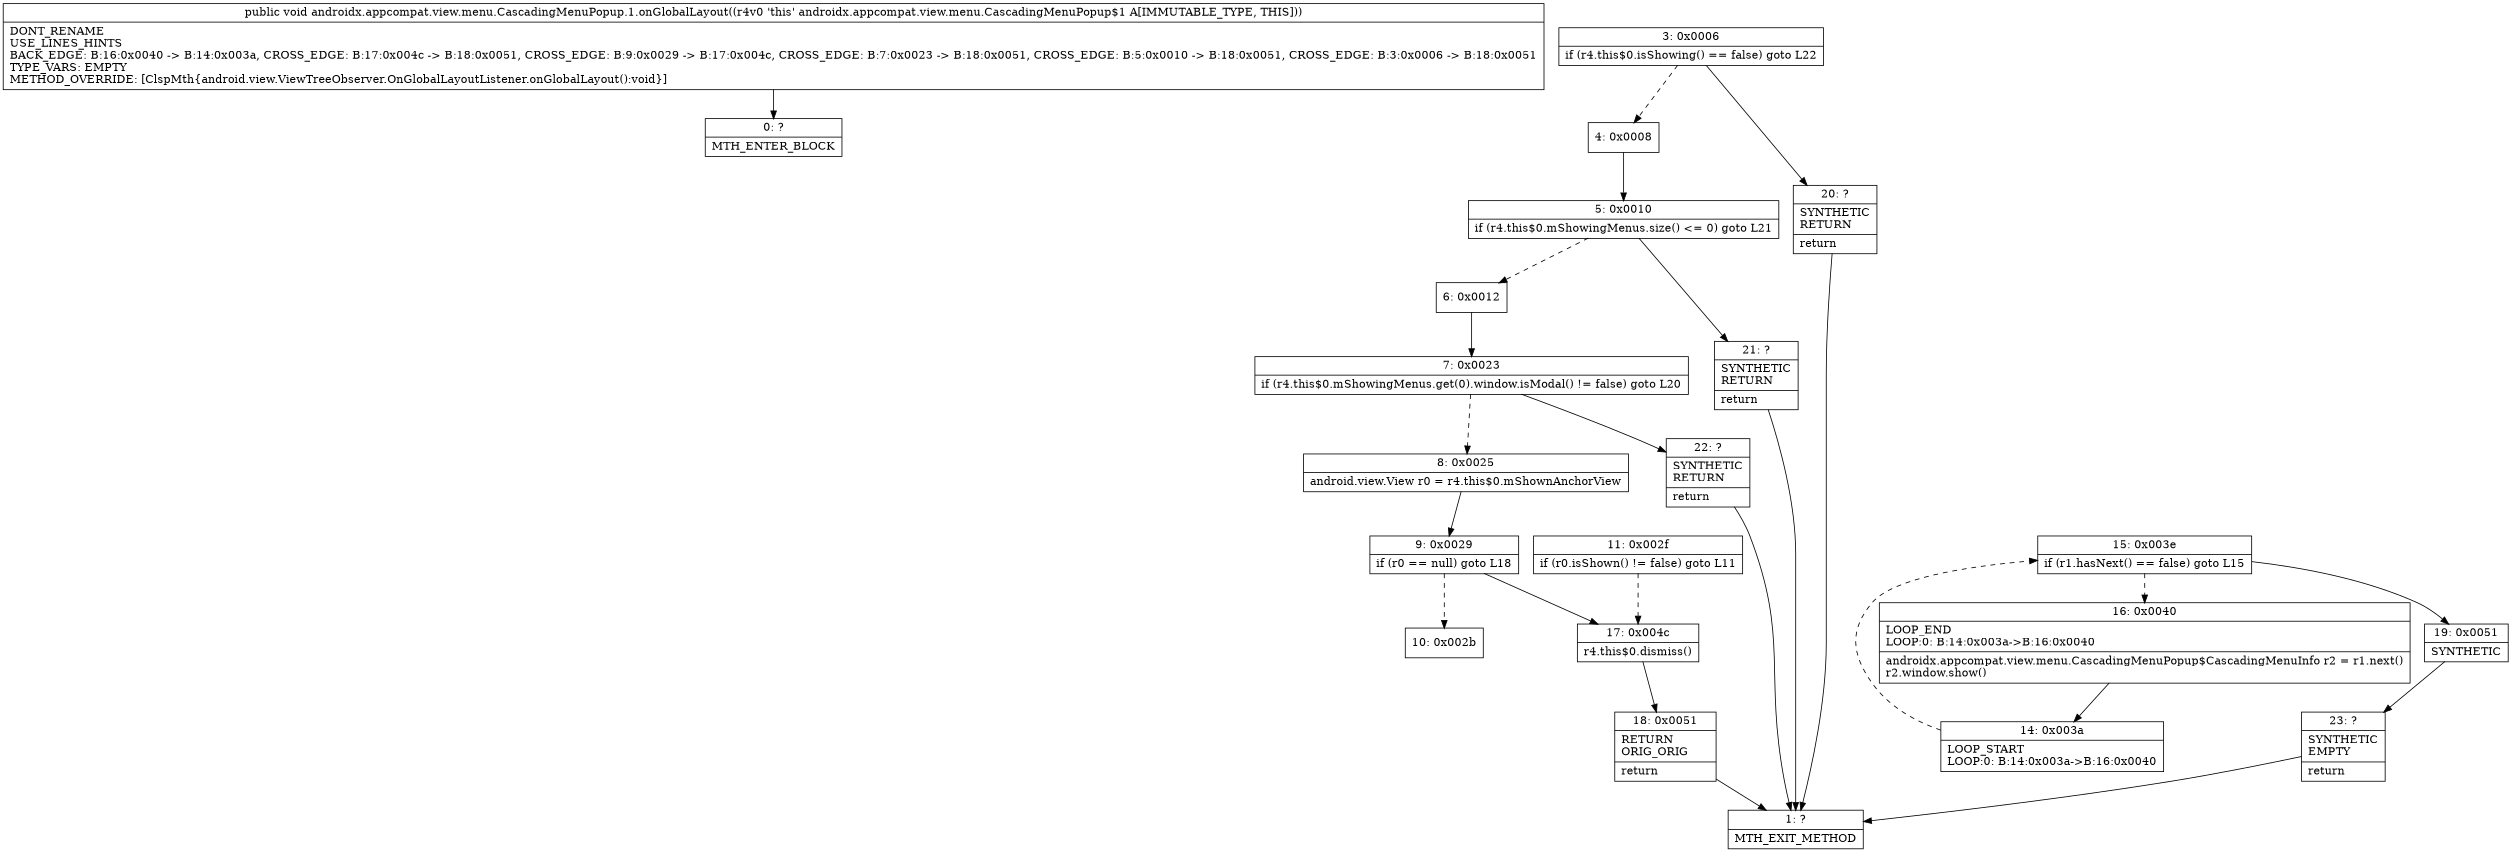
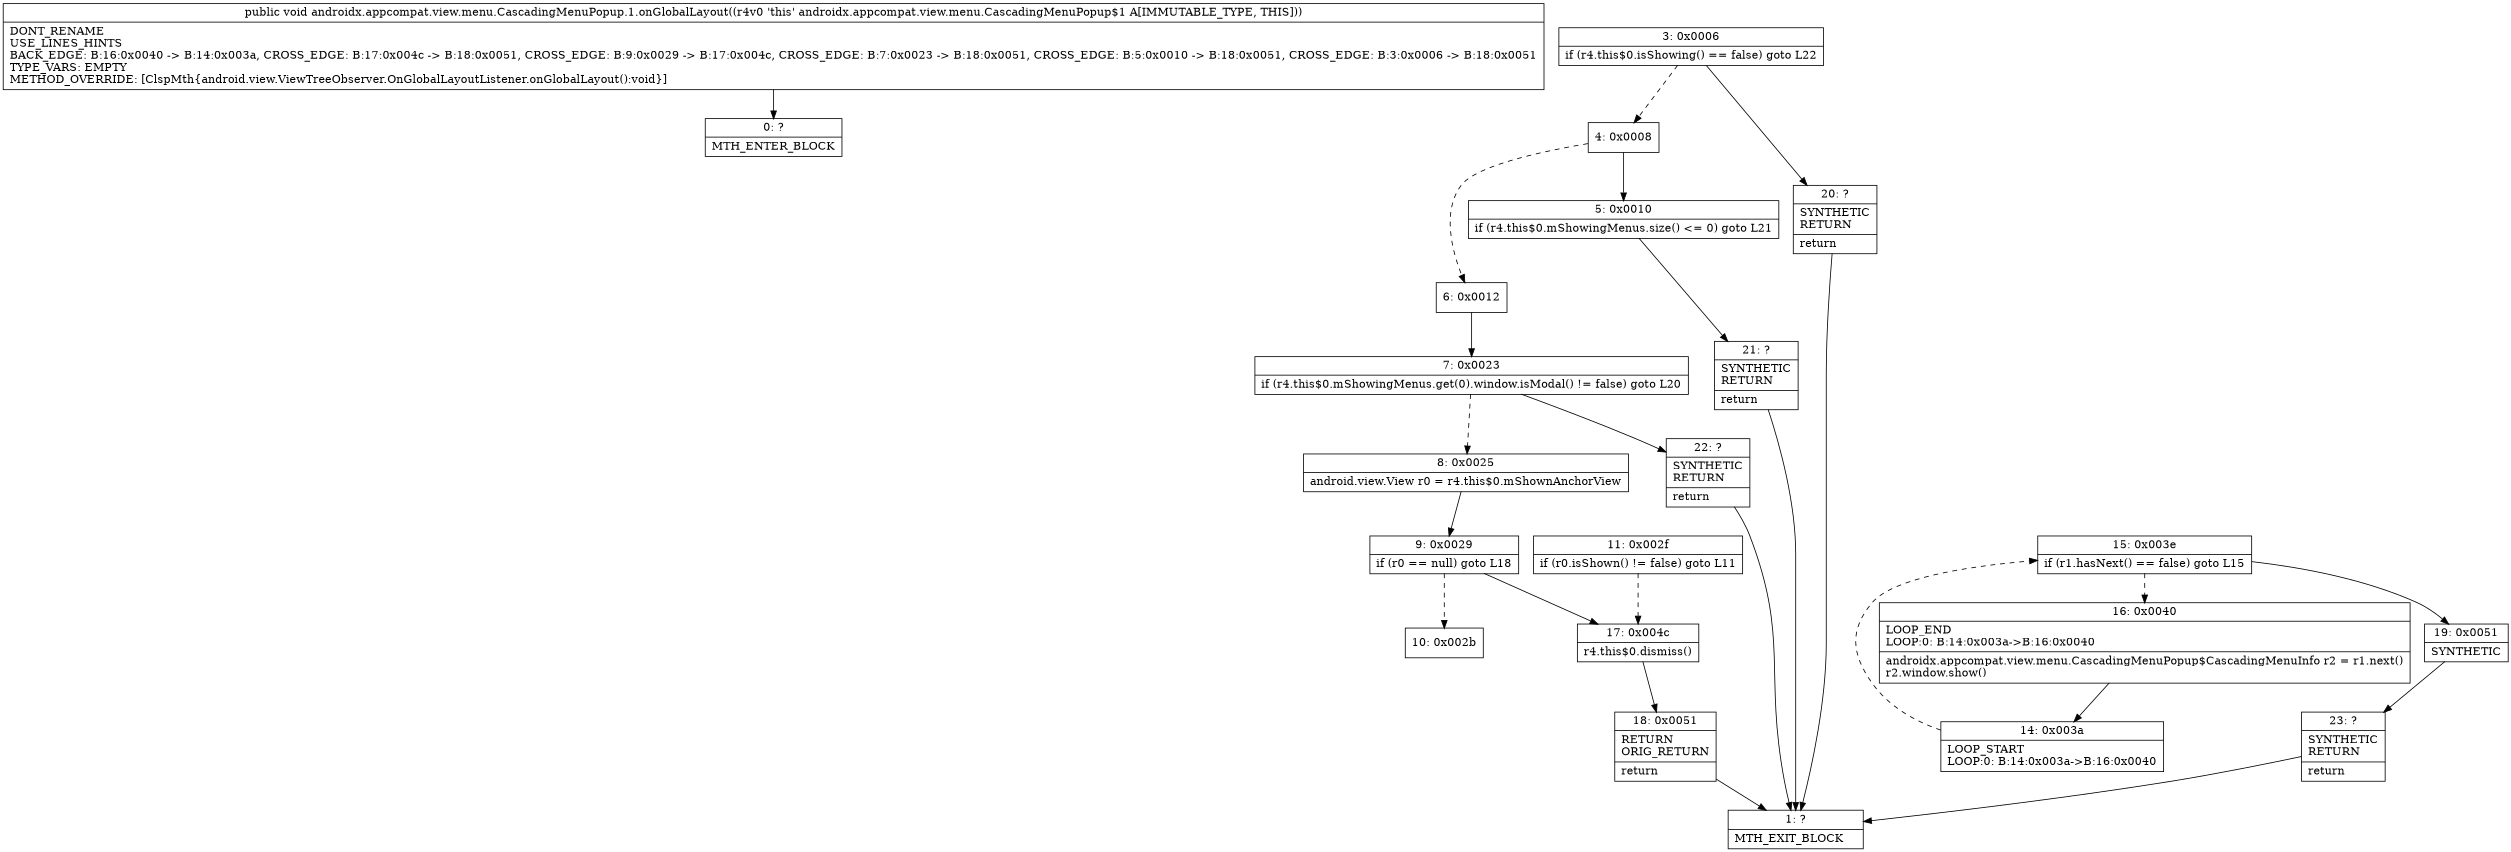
(1547, 259) -> (1478, 173)
(1655, 752) -> (1665, 752)
(2329, 752) -> (2334, 752)
(1796, 839) -> (1789, 839)
